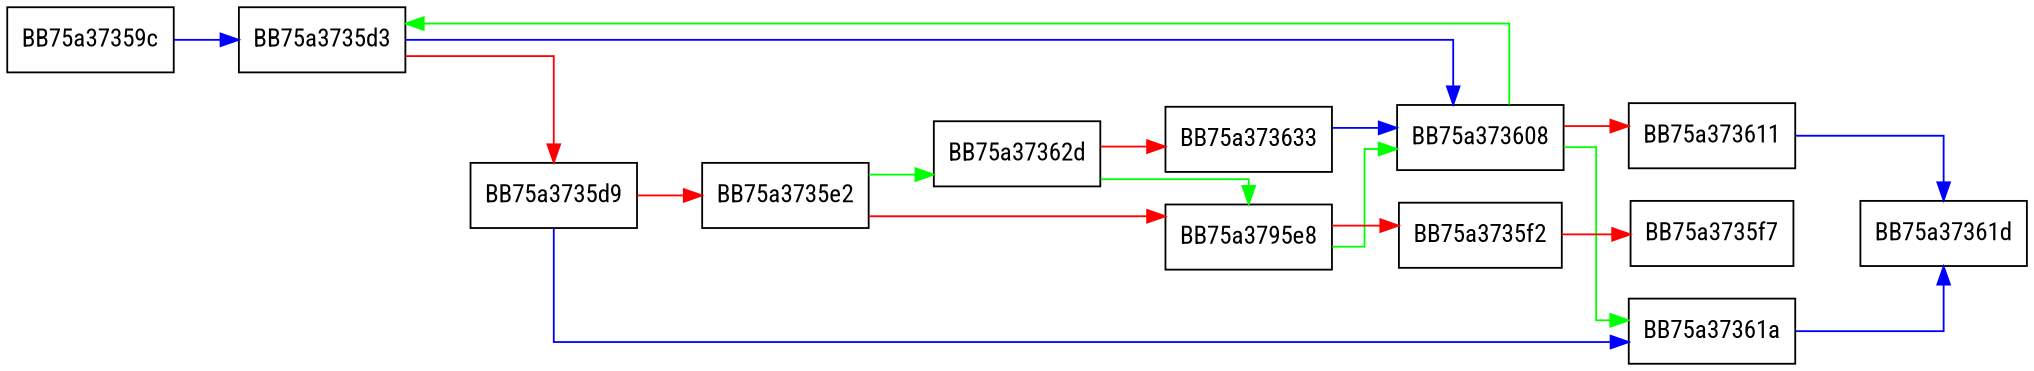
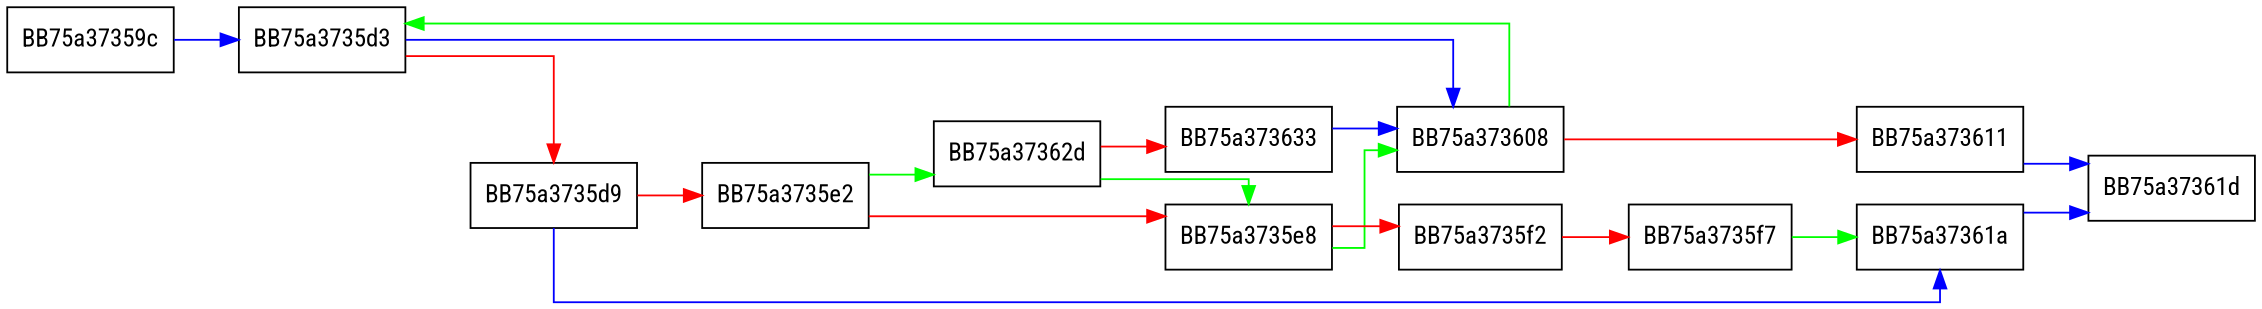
(1596, 219) -> (1815, 237)
(1249, 237) -> (1249, 237)
